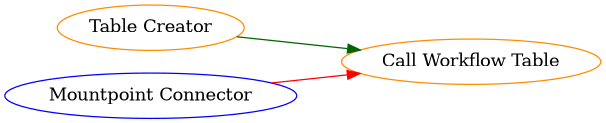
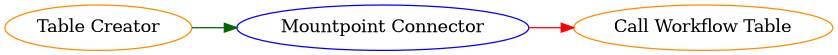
(292, 43) -> (208, 28)
